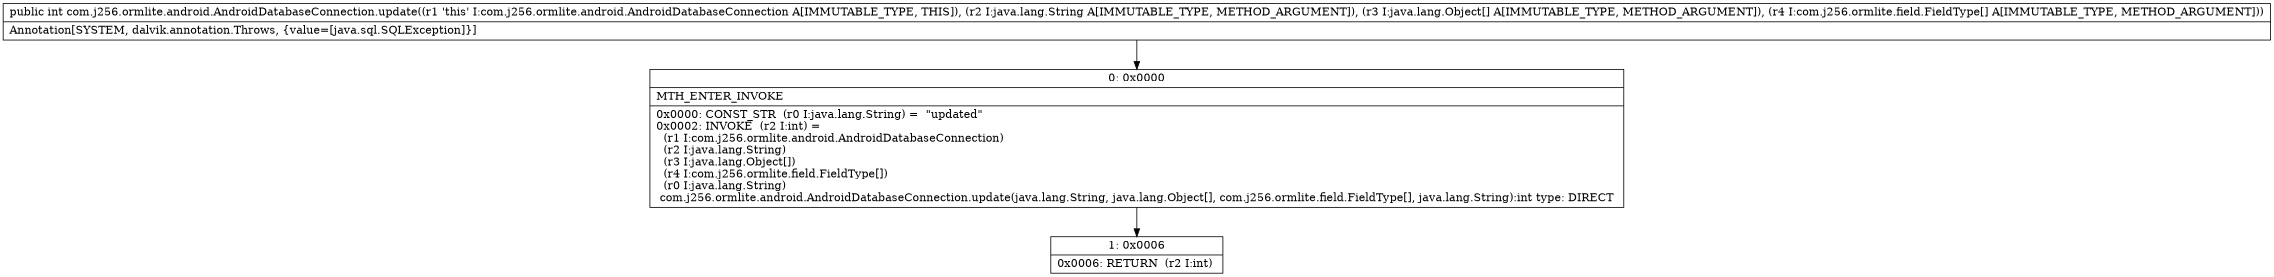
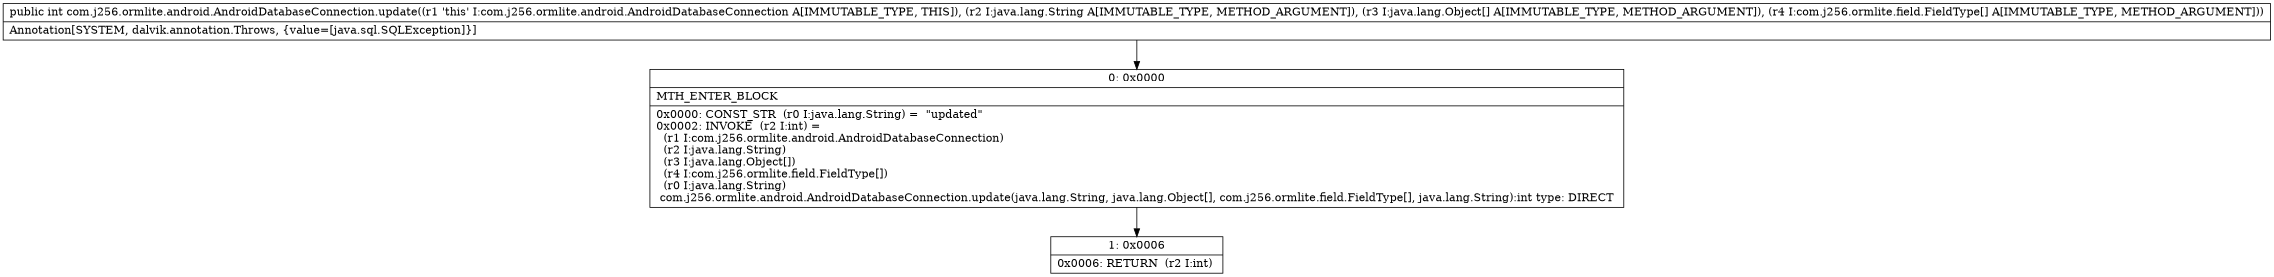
(720, 96) -> (717, 96)
